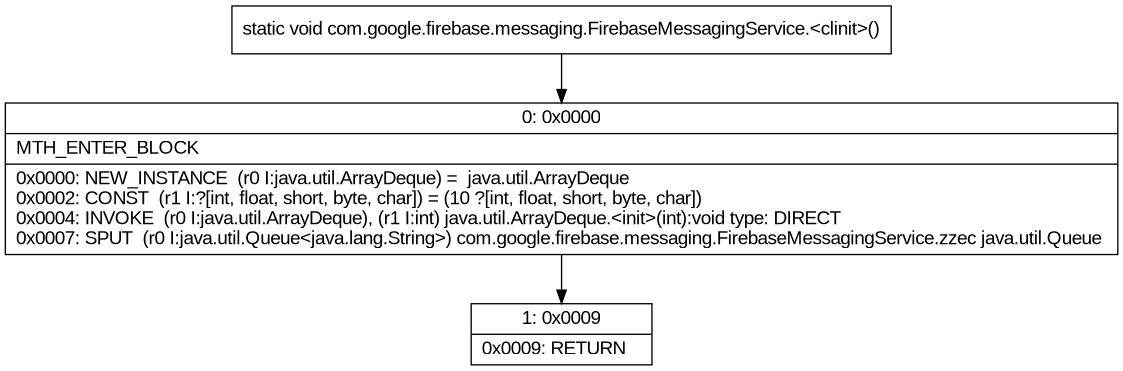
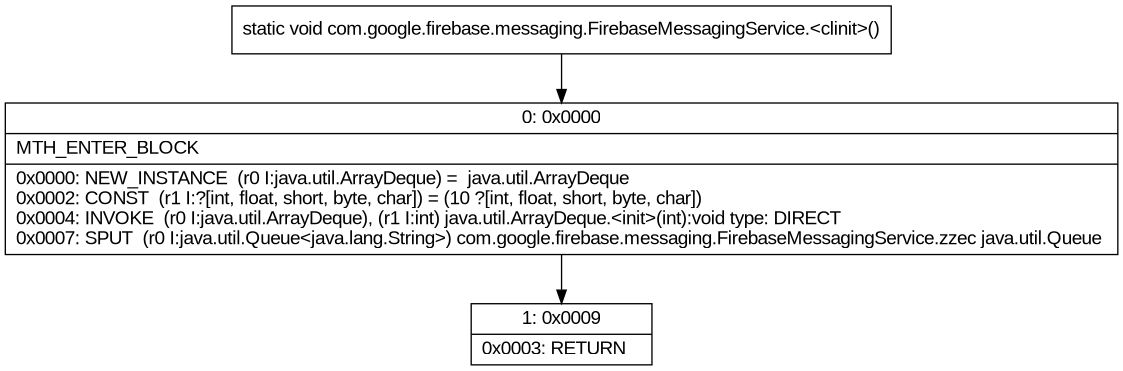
(562, 349) -> (562, 349)
